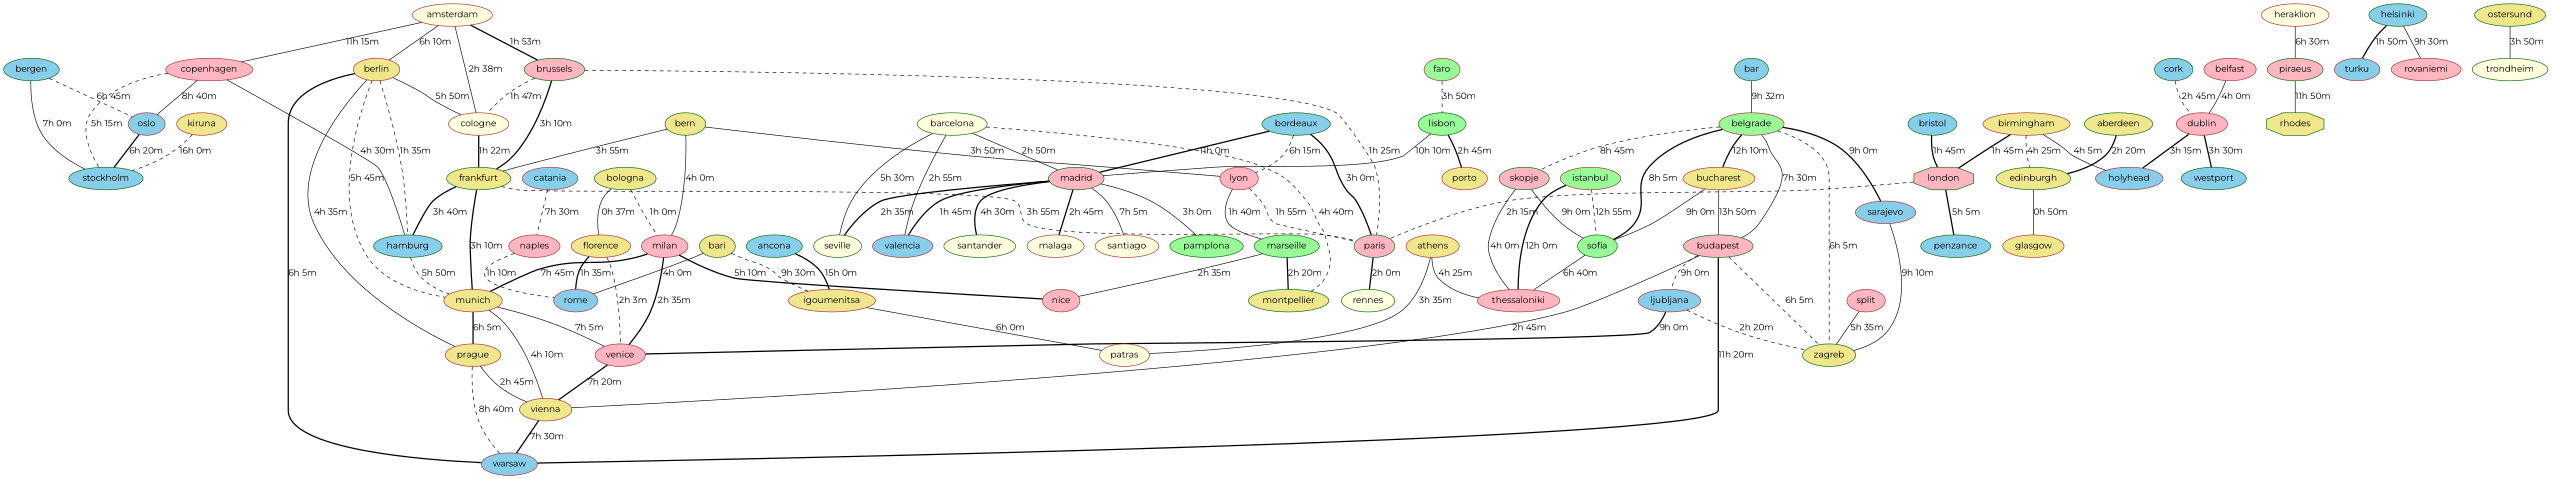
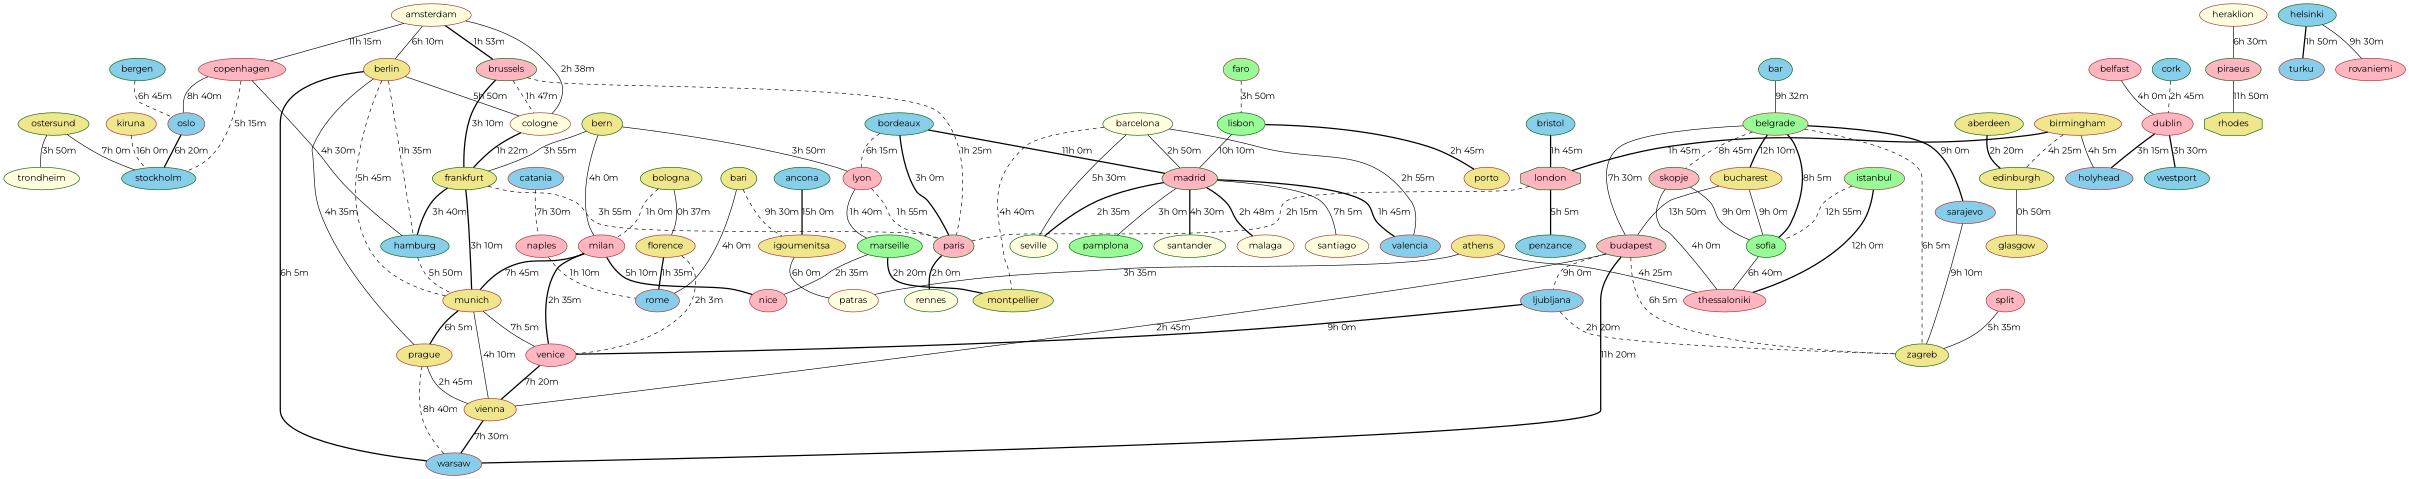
(42, 135) -> (99, 155)
(1087, 212) -> (1257, 212)
